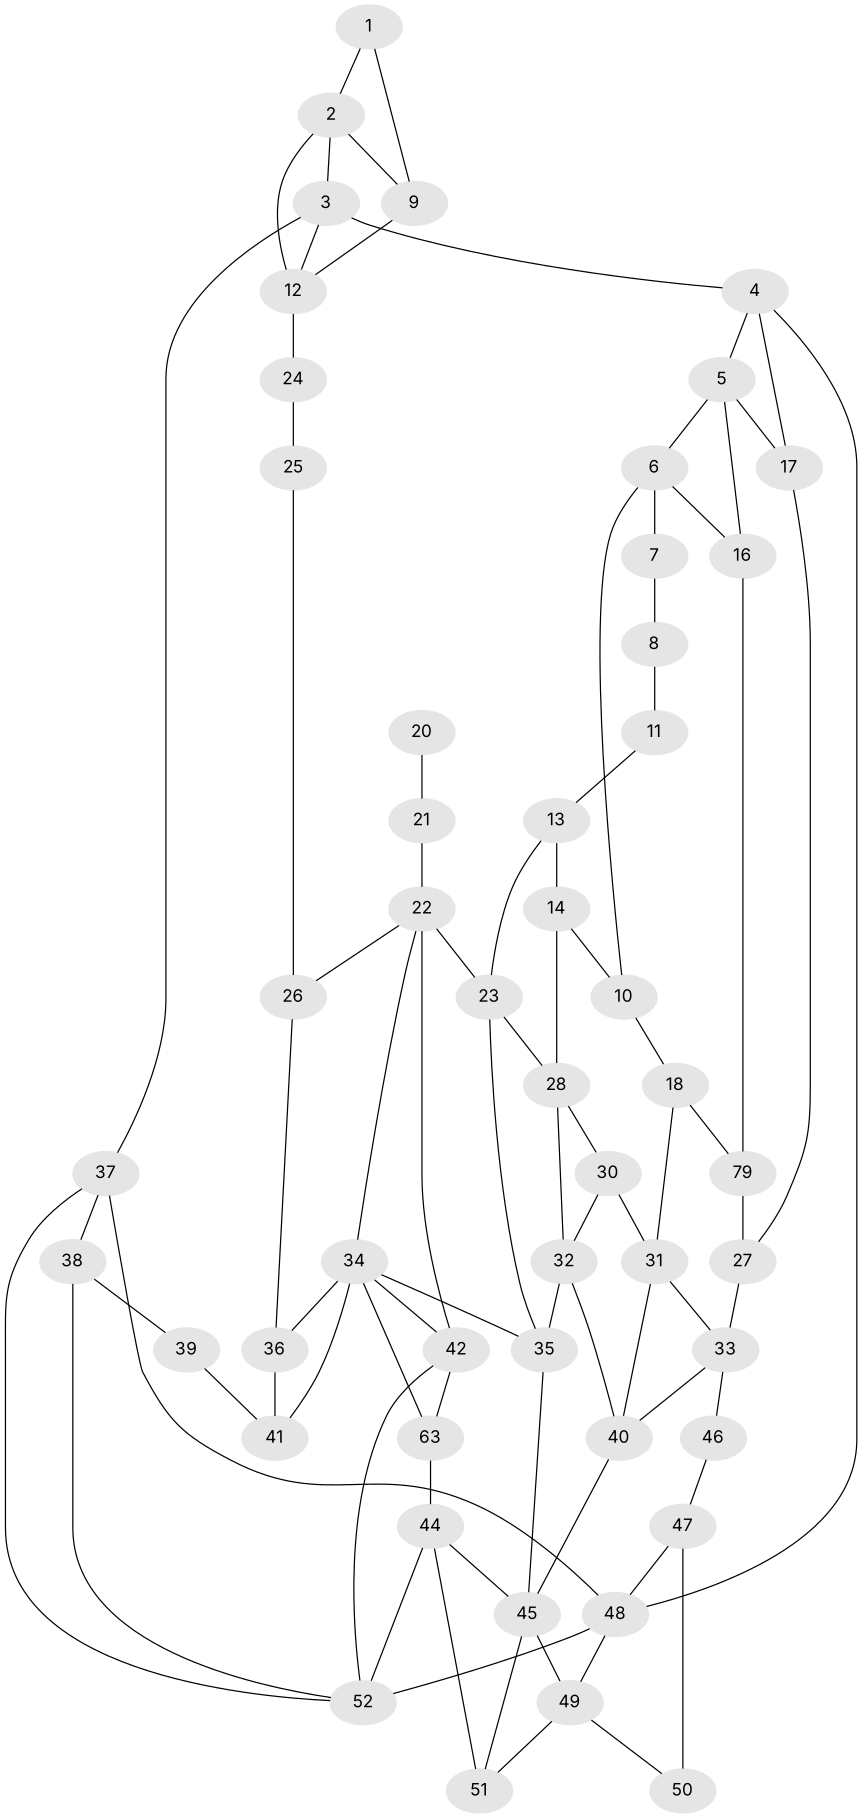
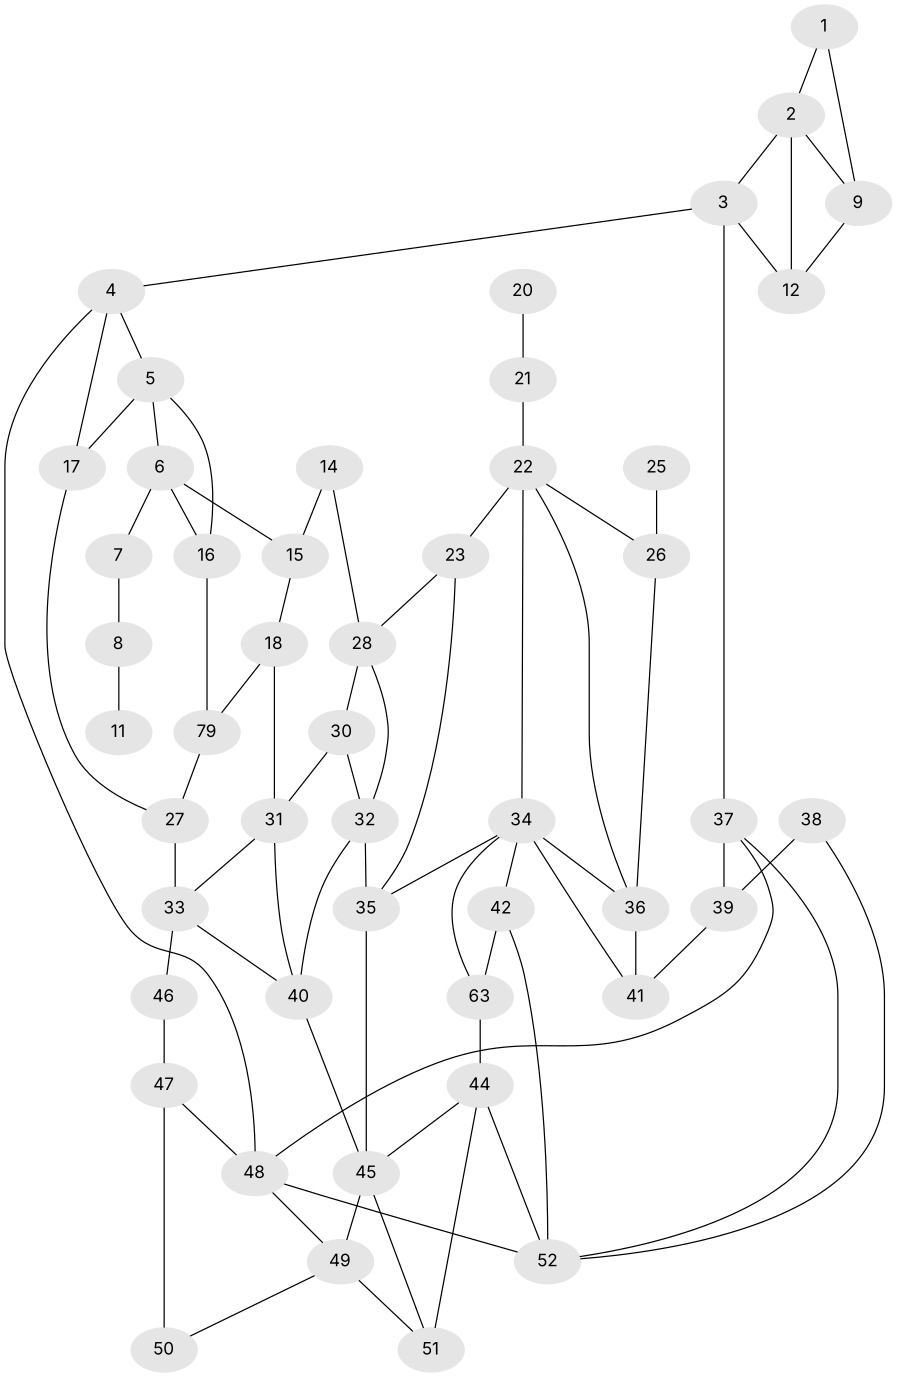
(293, 380) -> none
(557, 821) -> none
(624, 997) -> (295, 556)
(422, 1131) -> (589, 685)
(89, 1217) -> (724, 865)
